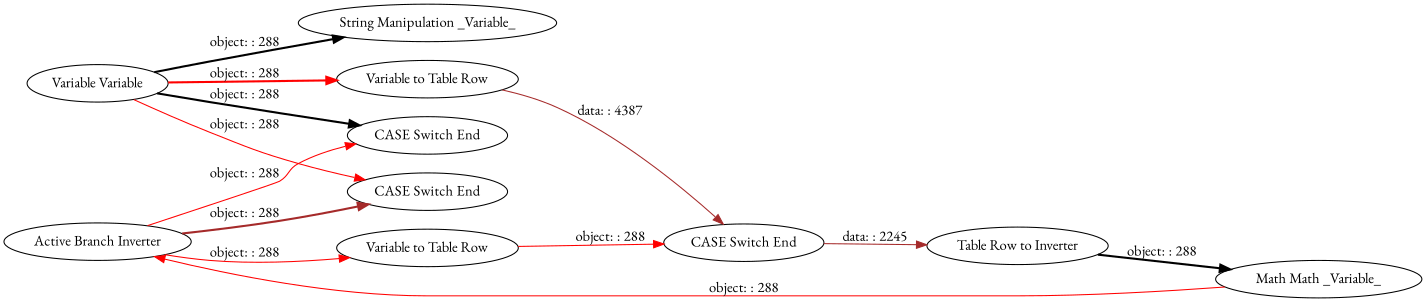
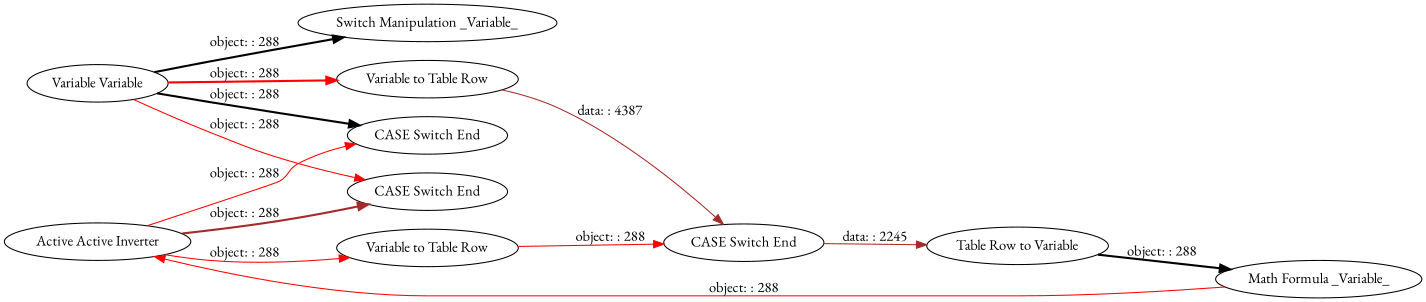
(427, 23) -> (427, 23)
(98, 242) -> (98, 242)
(1018, 246) -> (1018, 246)
(1319, 279) -> (1319, 279)
